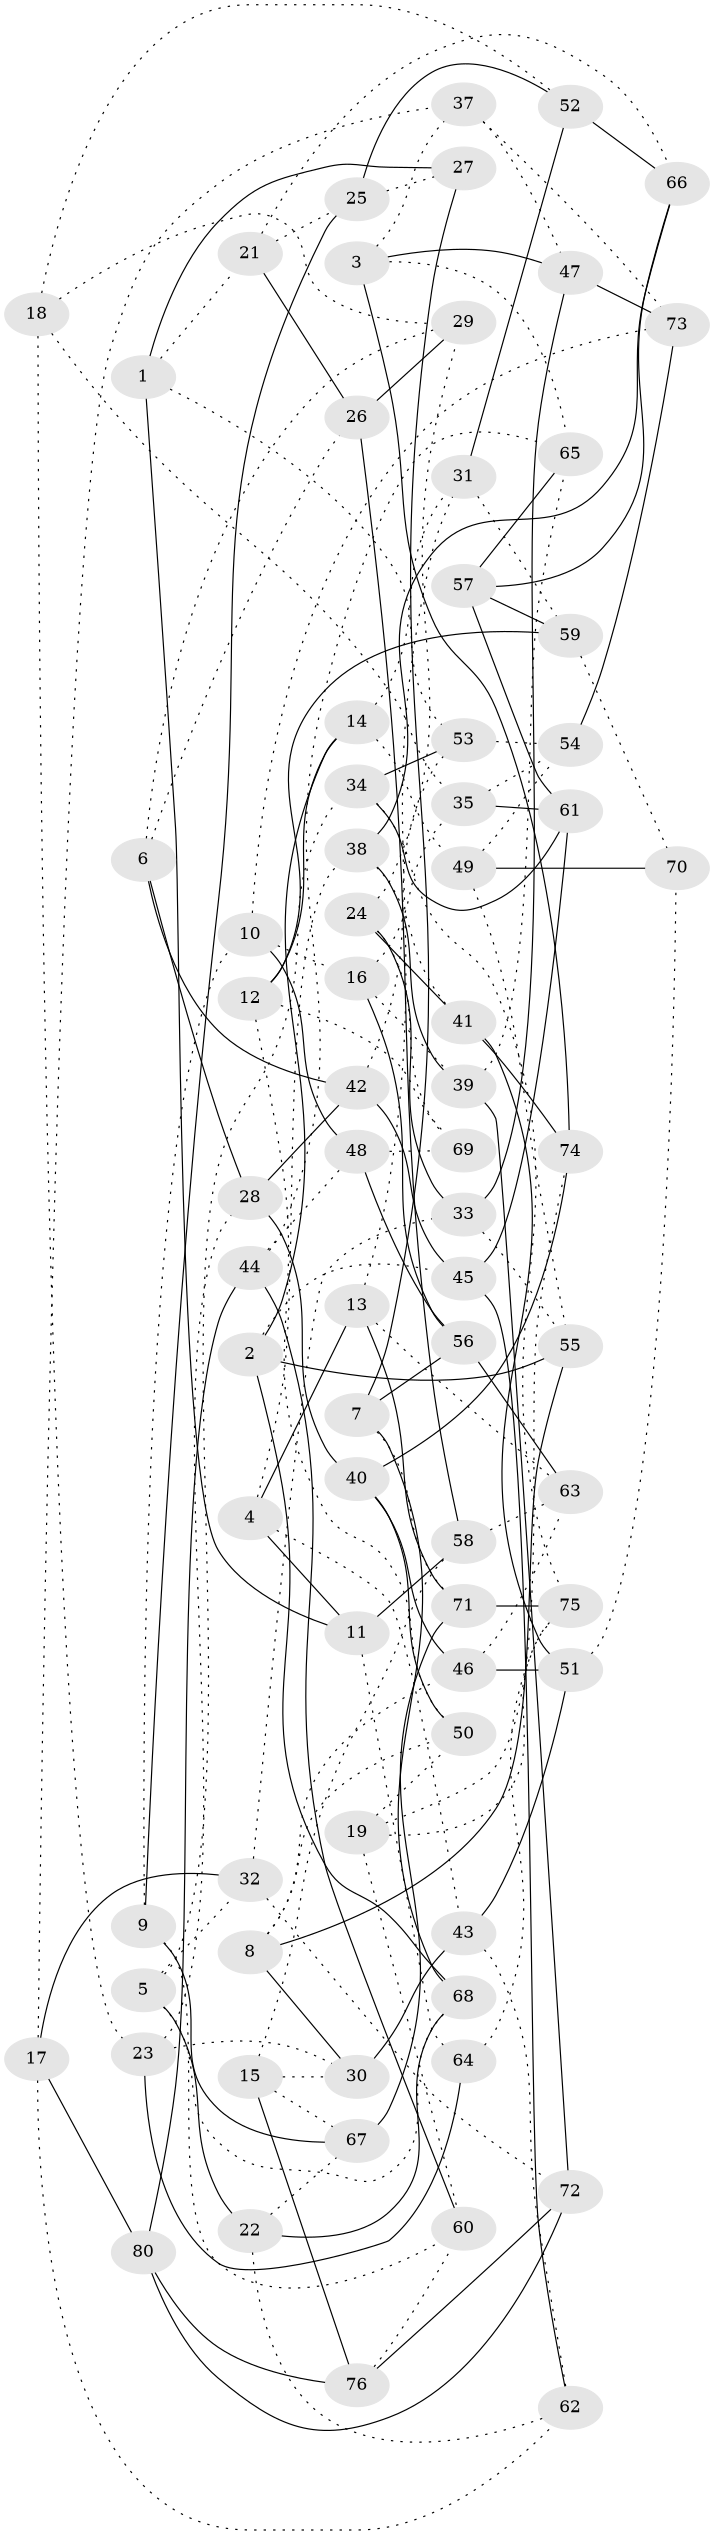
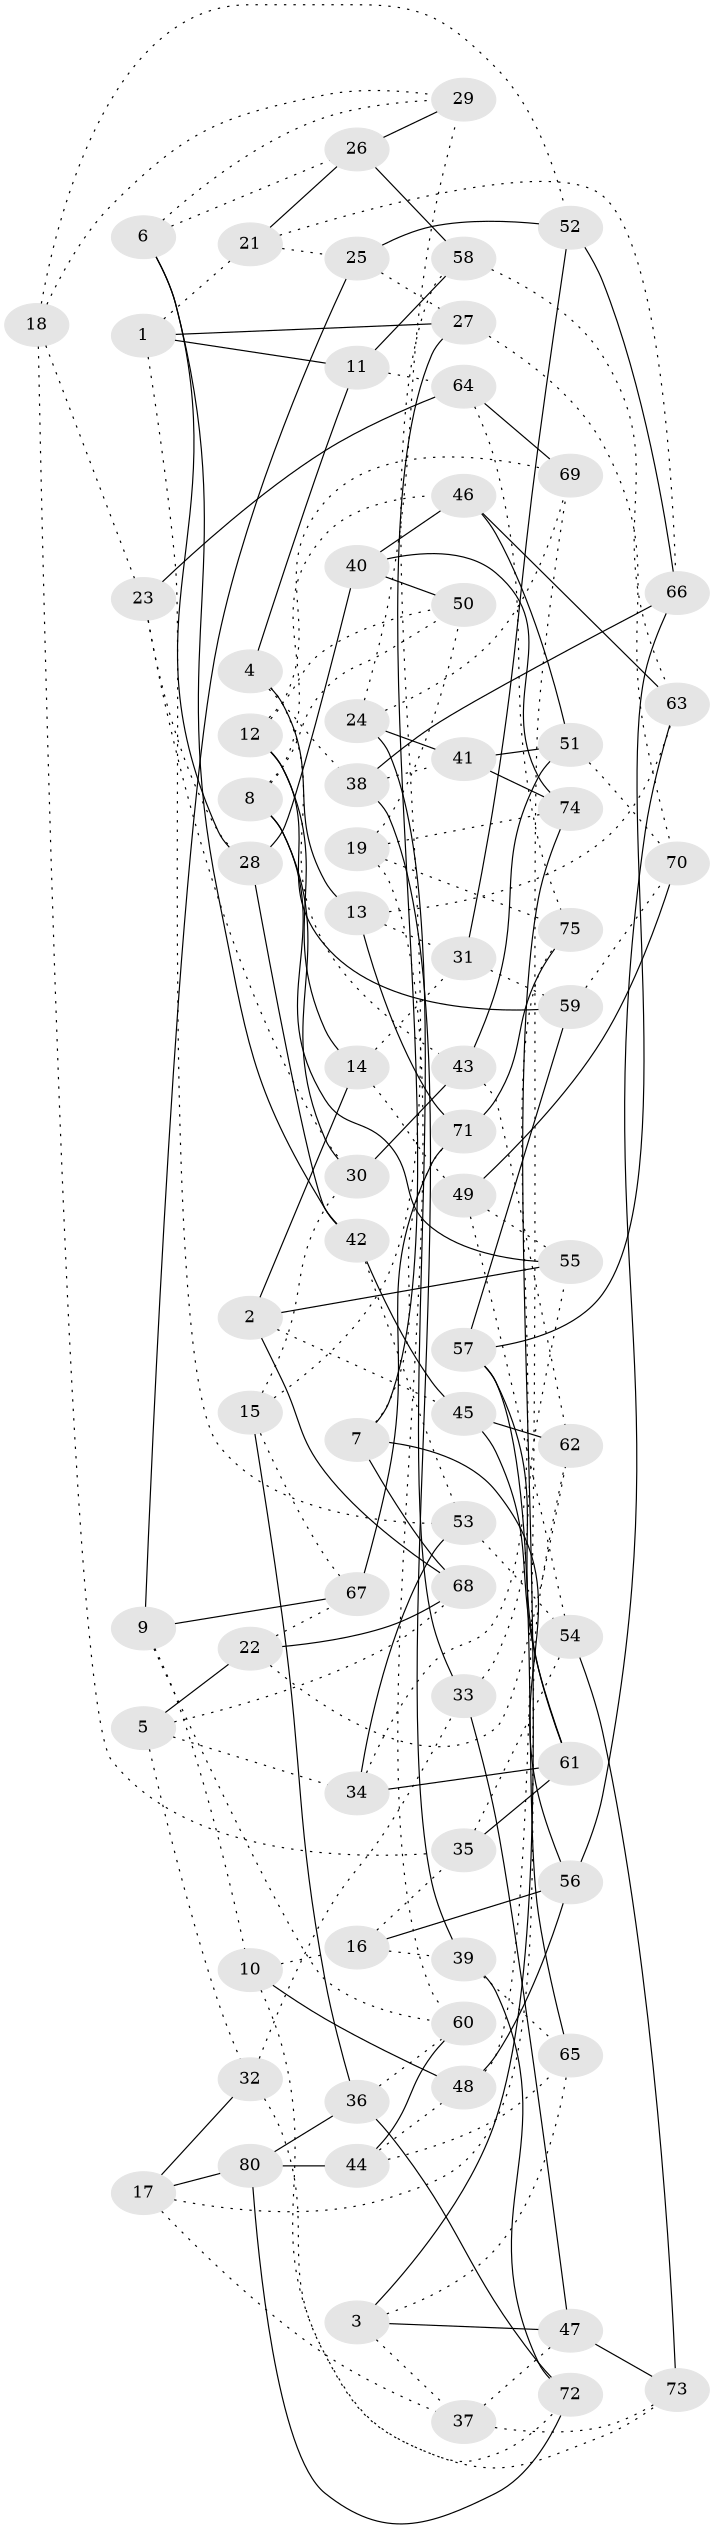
none -> (517, 431)
none -> (624, 494)
(511, 1614) -> (570, 600)
(357, 2385) -> (357, 2102)
